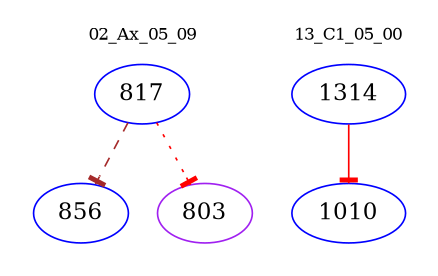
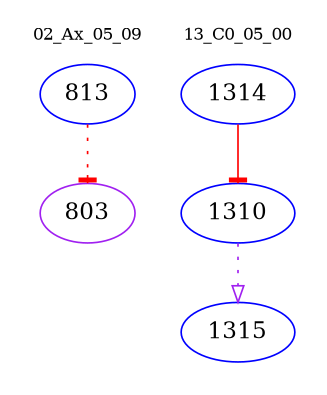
(349, 36) -> (238, 36)
(142, 94) -> (88, 94)
(81, 213) -> none
(349, 213) -> (238, 213)
none -> (238, 332)
